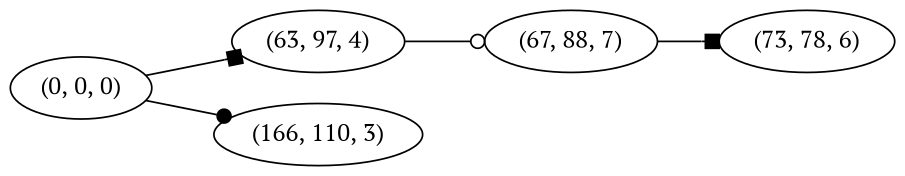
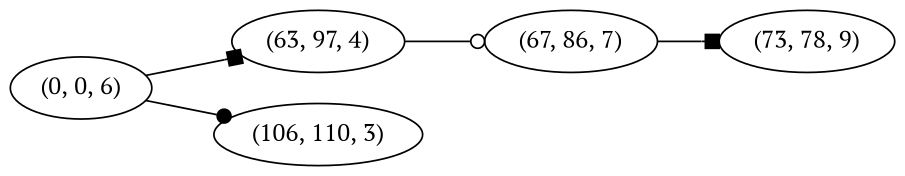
(571, 41) -> (571, 41)
(807, 41) -> (807, 41)
(81, 88) -> (81, 88)
(318, 135) -> (318, 135)
